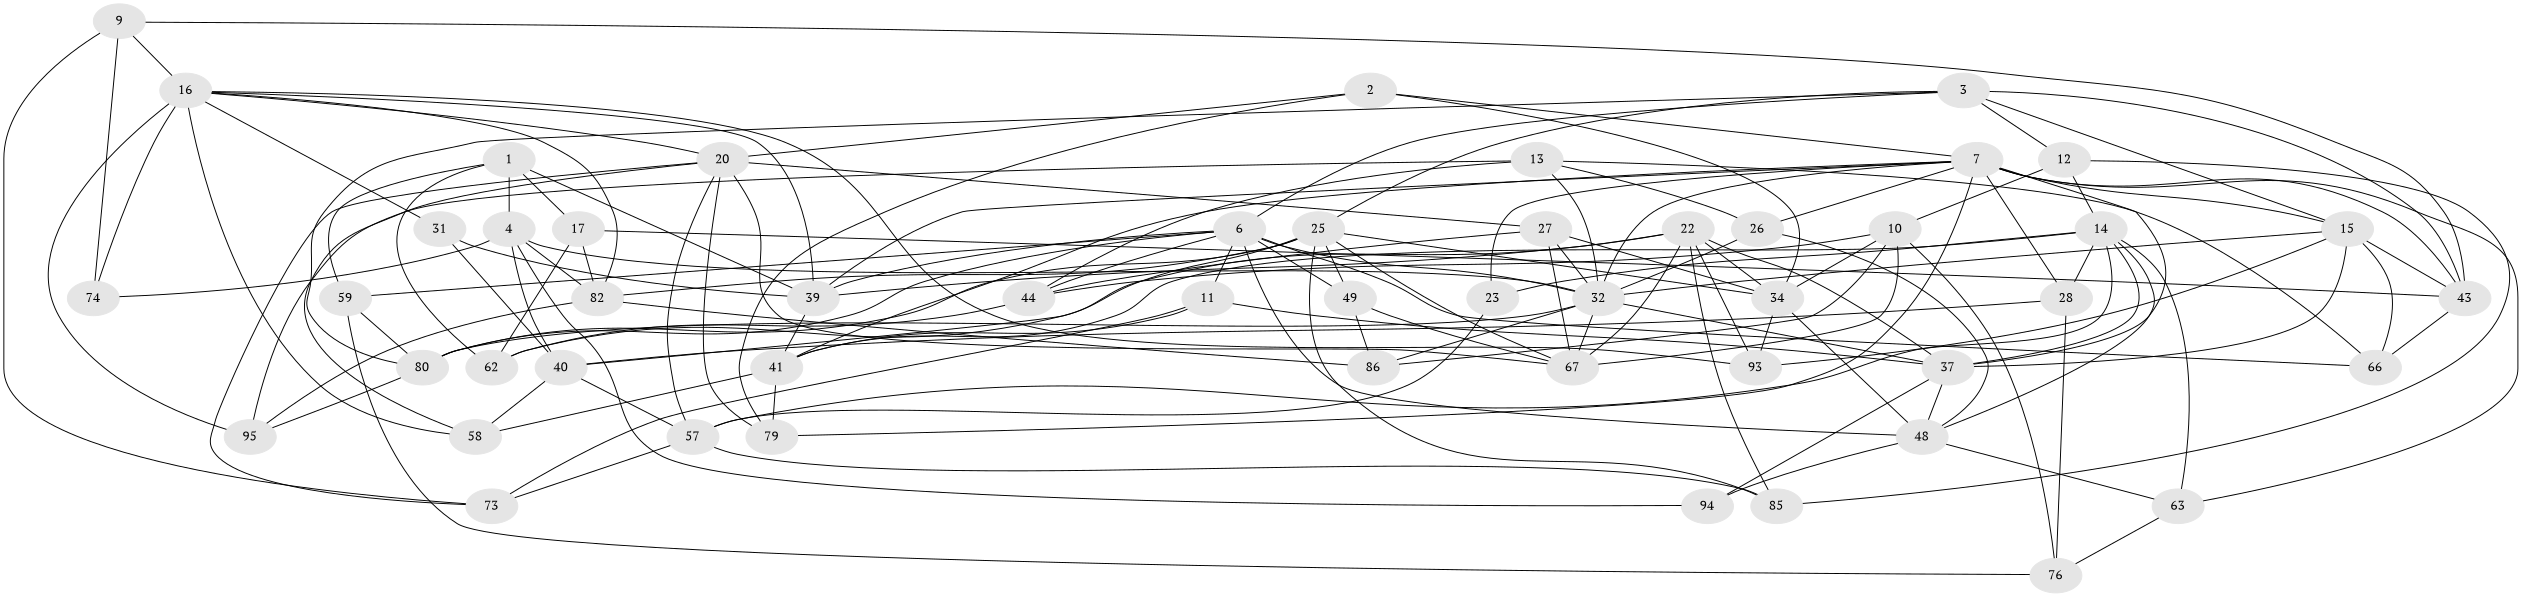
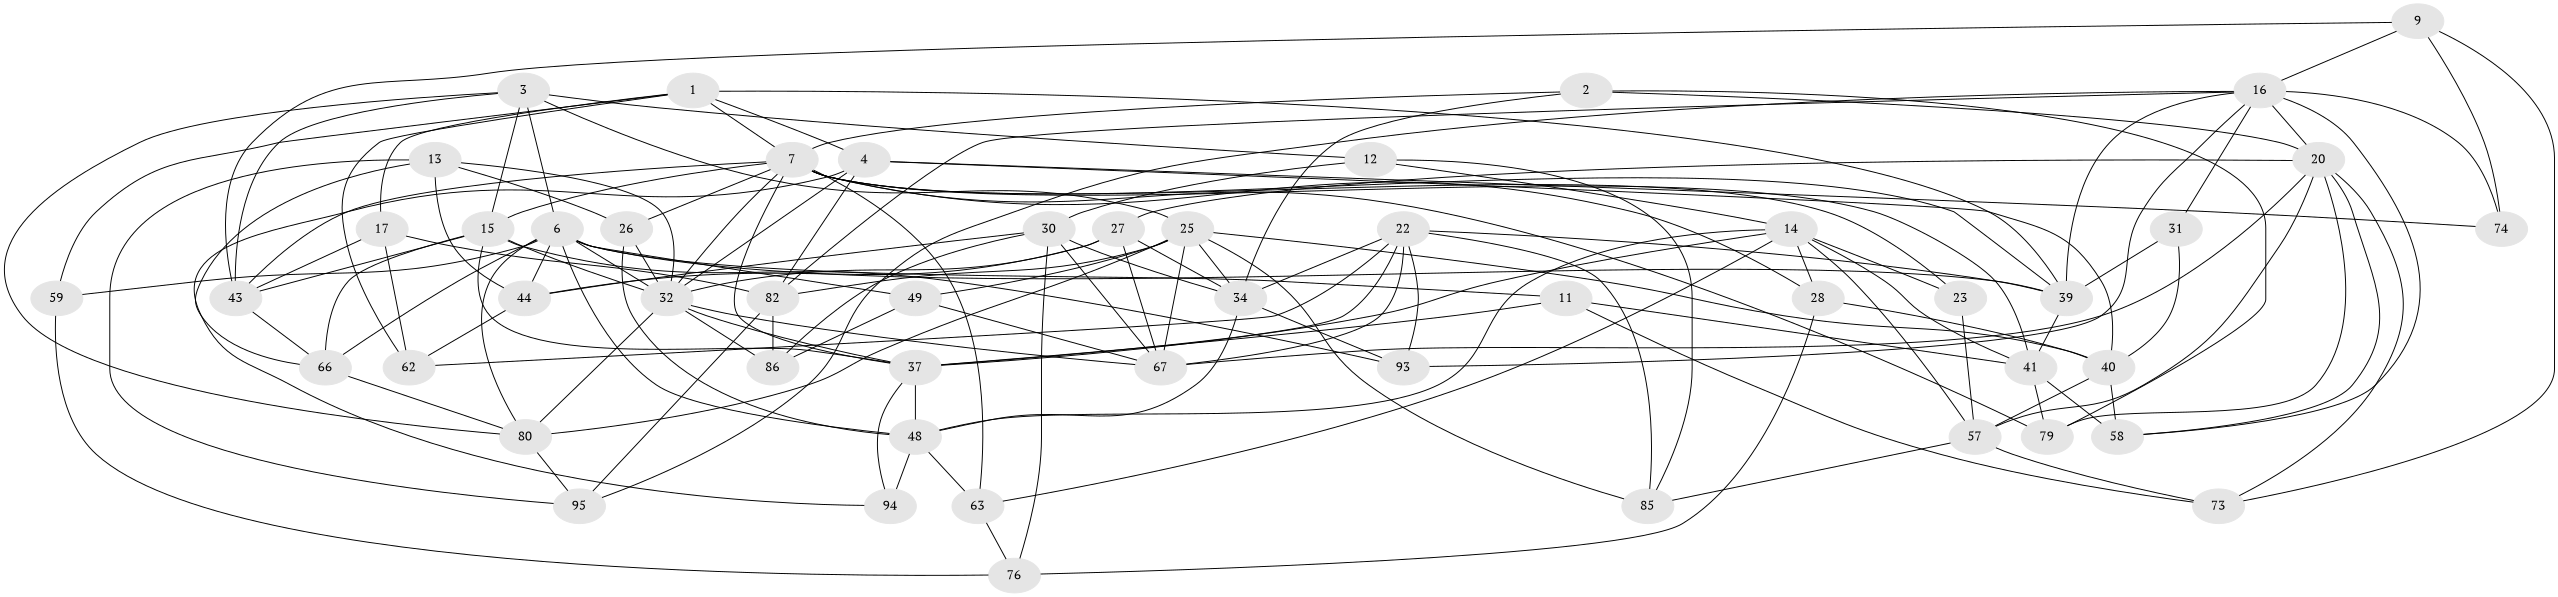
none -> (743, 125)
(1895, 229) -> (1049, 229)
(384, 333) -> (426, 402)
